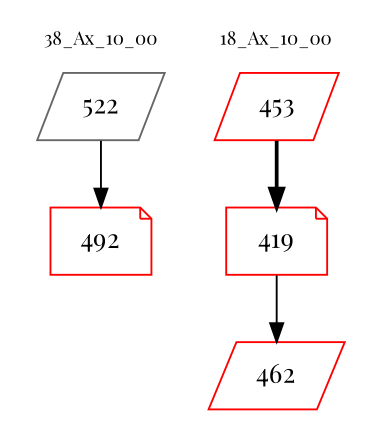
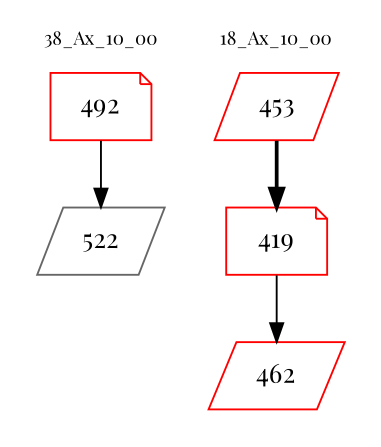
(101, 165) -> (101, 165)
